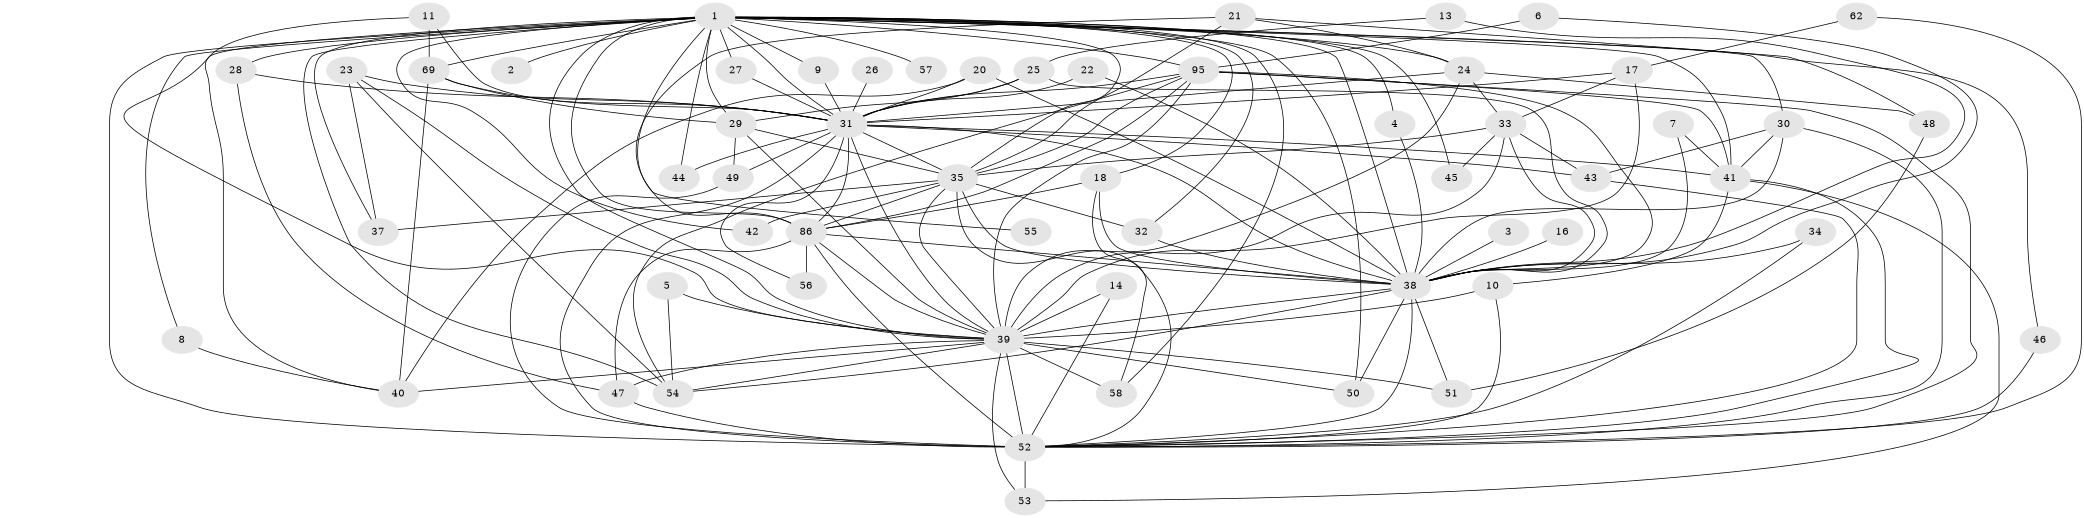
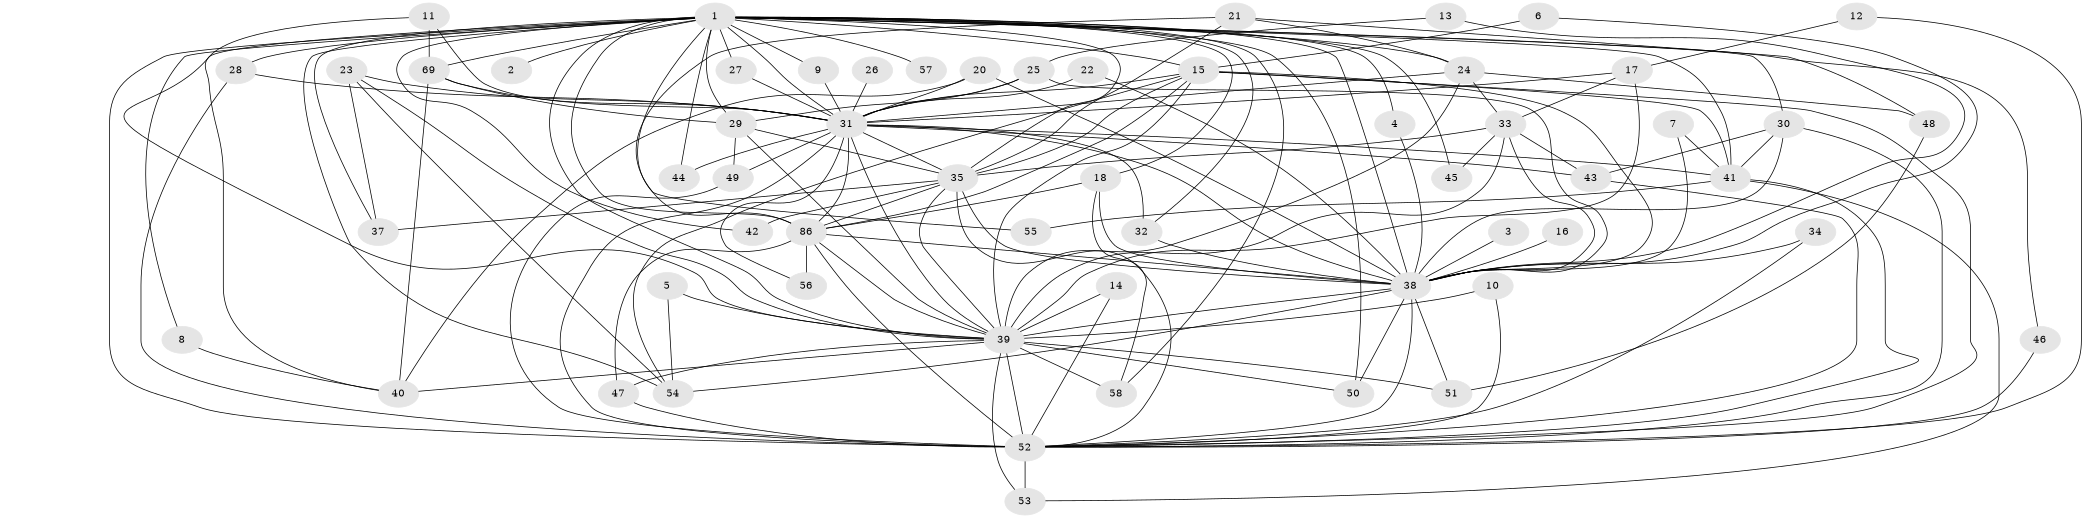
(1857, 16) -> (1857, 16)
(1199, 70) -> (1199, 70)
(1050, 205) -> (1029, 135)
(1633, 268) -> (1380, 203)
(361, 299) -> (425, 418)
(839, 367) -> none
